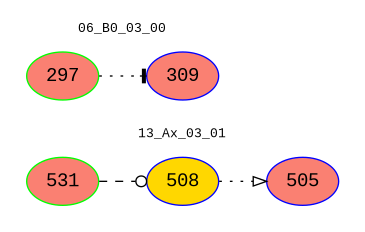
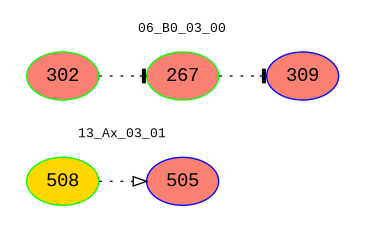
none -> (63, 76)
(63, 76) -> (183, 76)
(63, 181) -> none
(183, 181) -> (63, 181)
